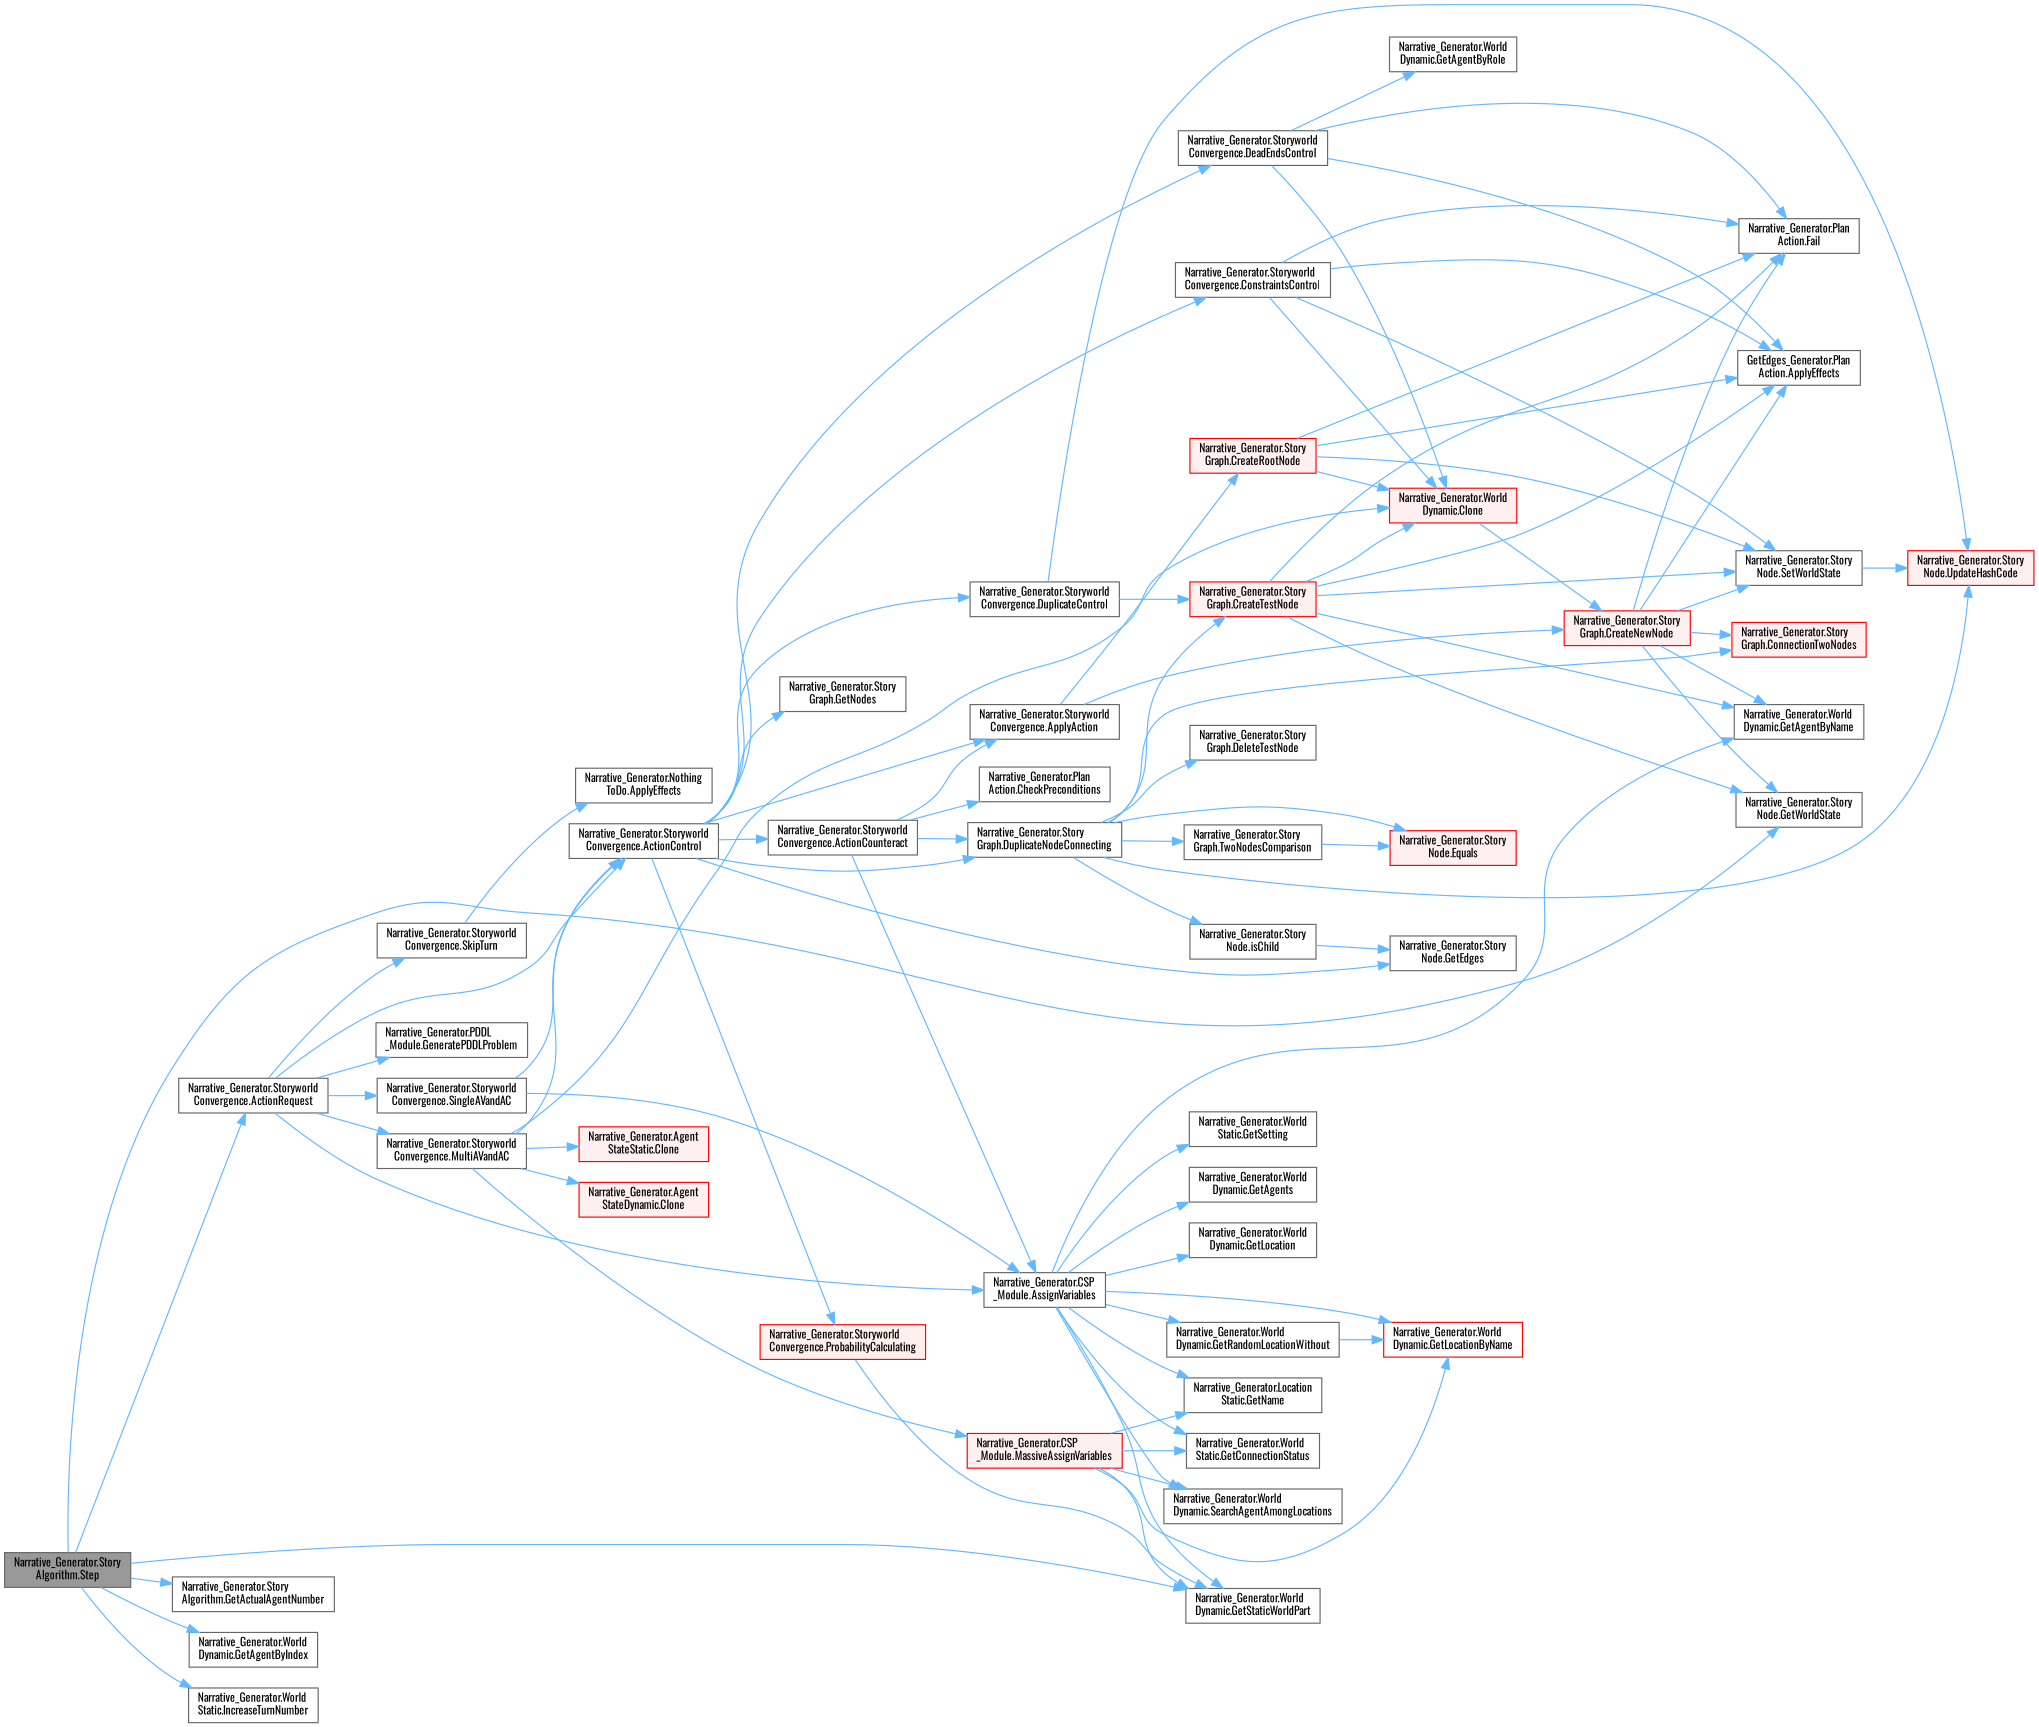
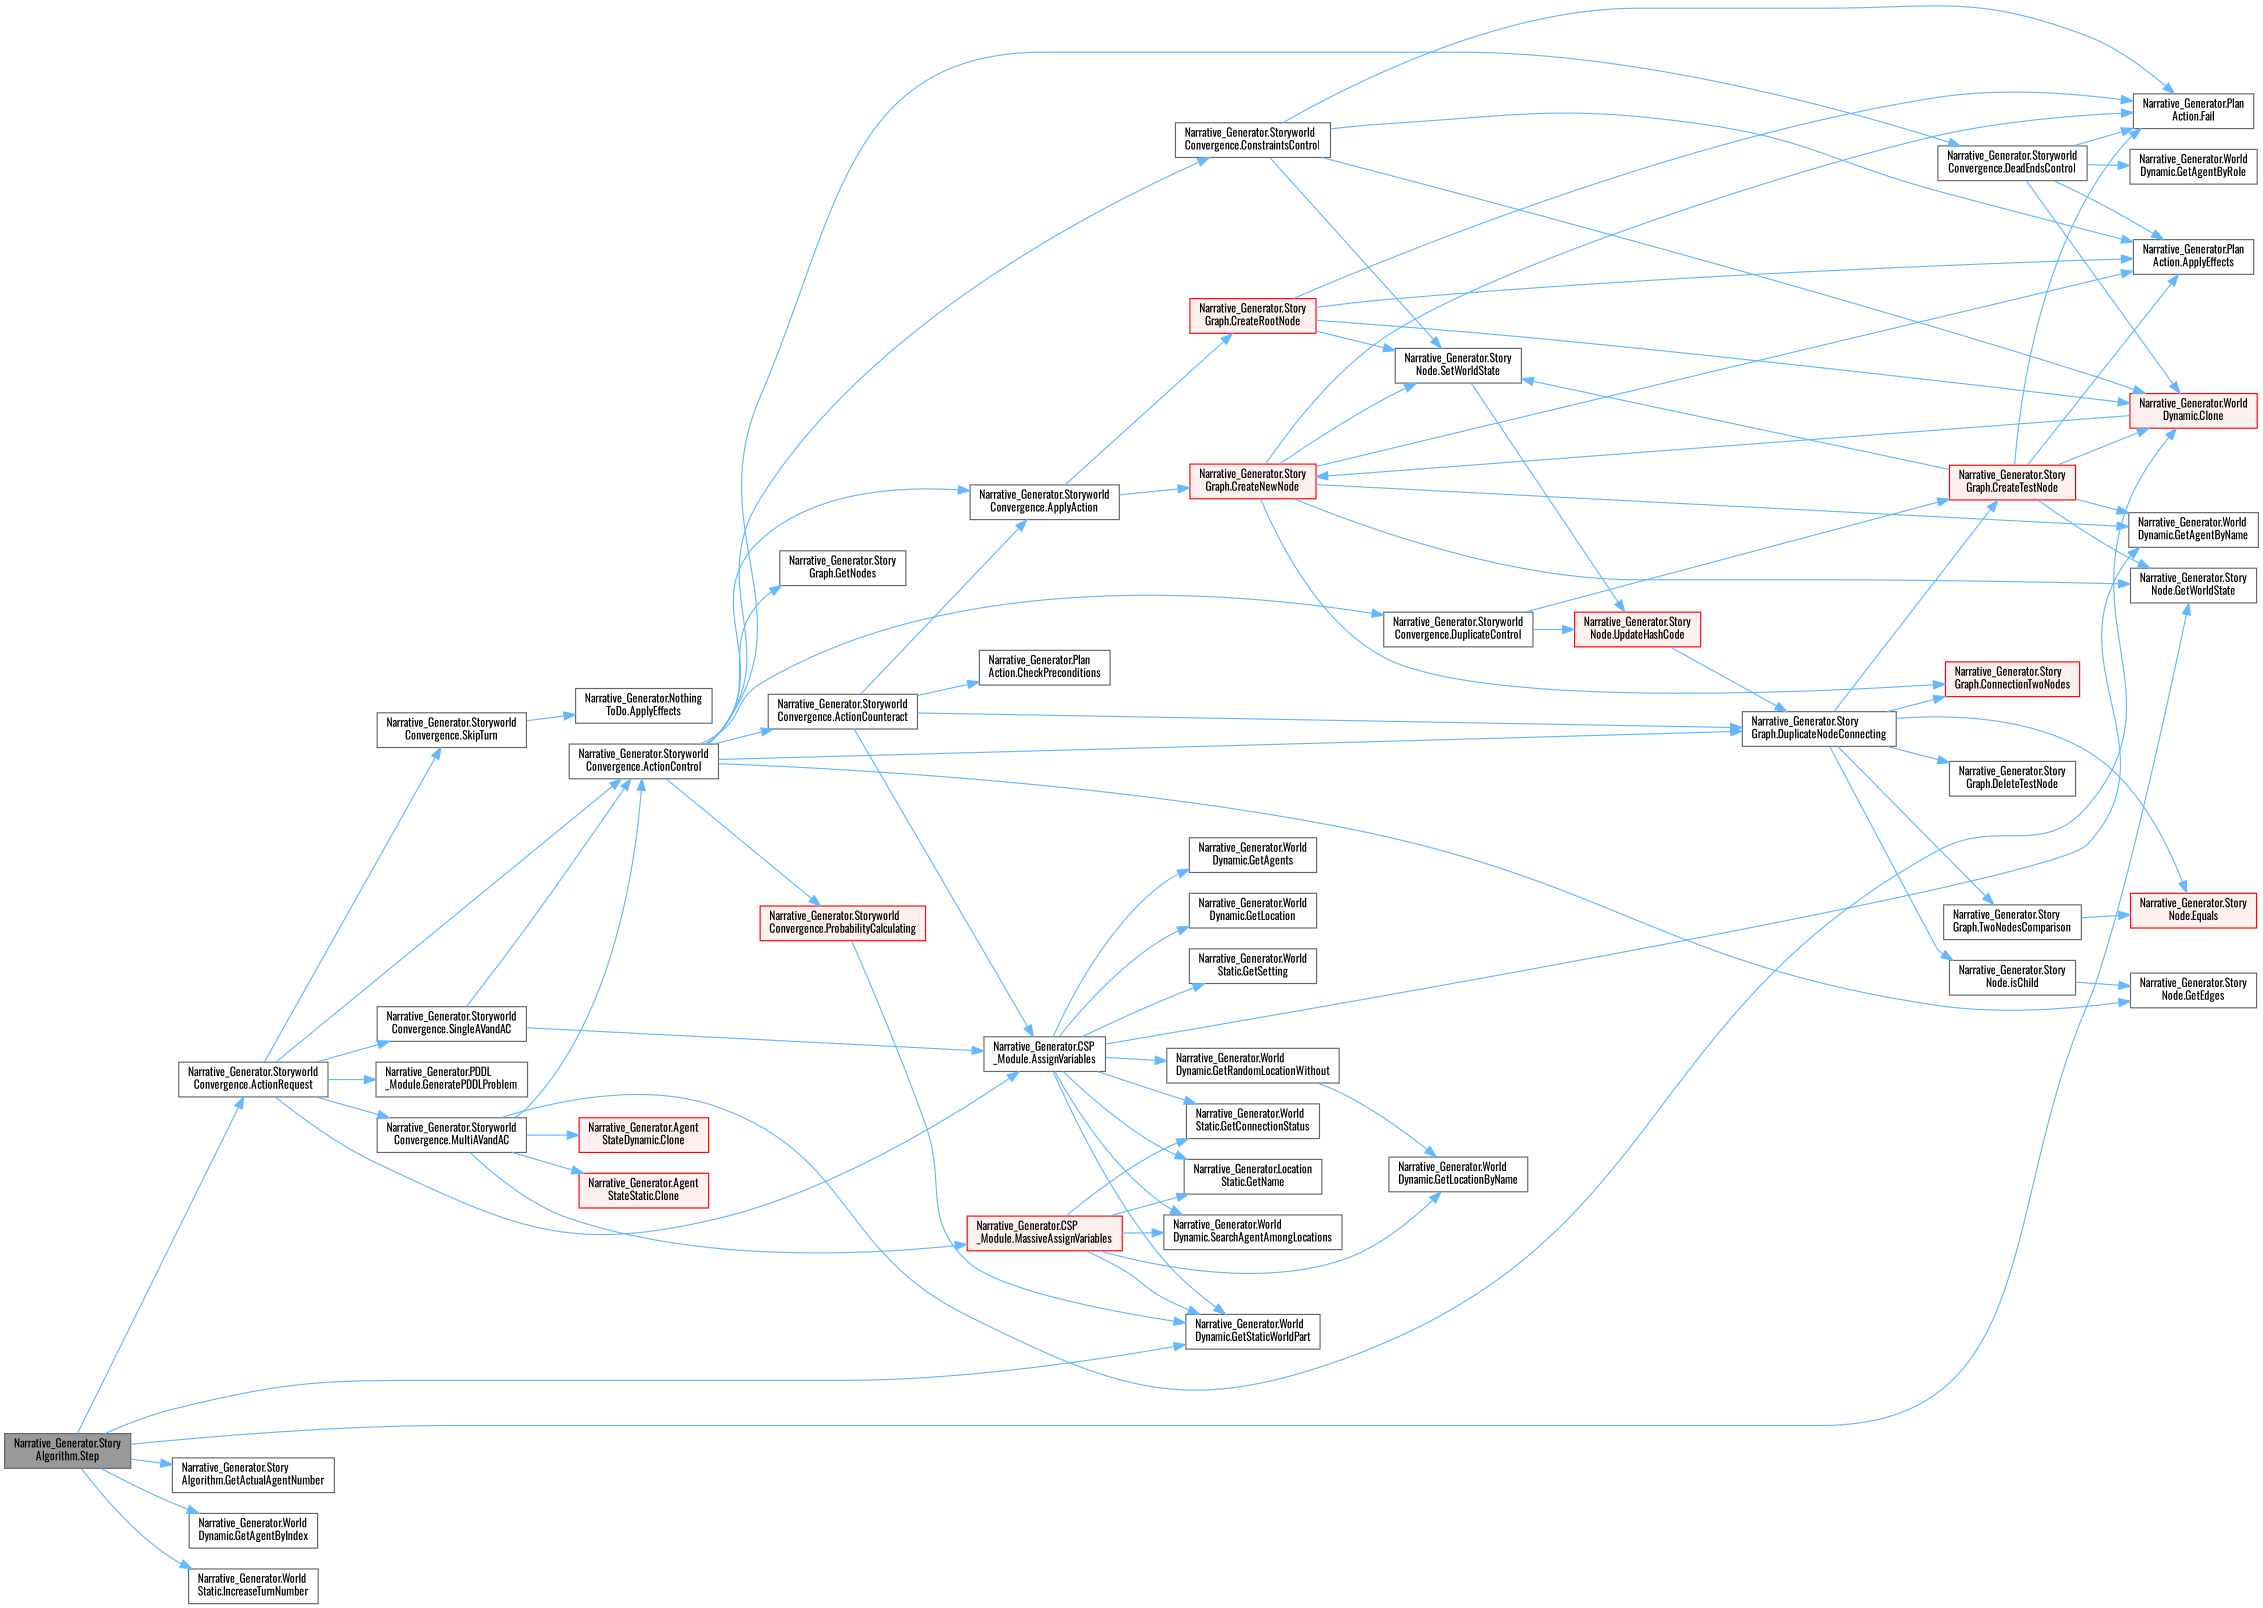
(1799, 368) -> (2194, 257)
(1622, 896) -> (1723, 676)
(1243, 1300) -> none
(1453, 1340) -> (1458, 1174)
